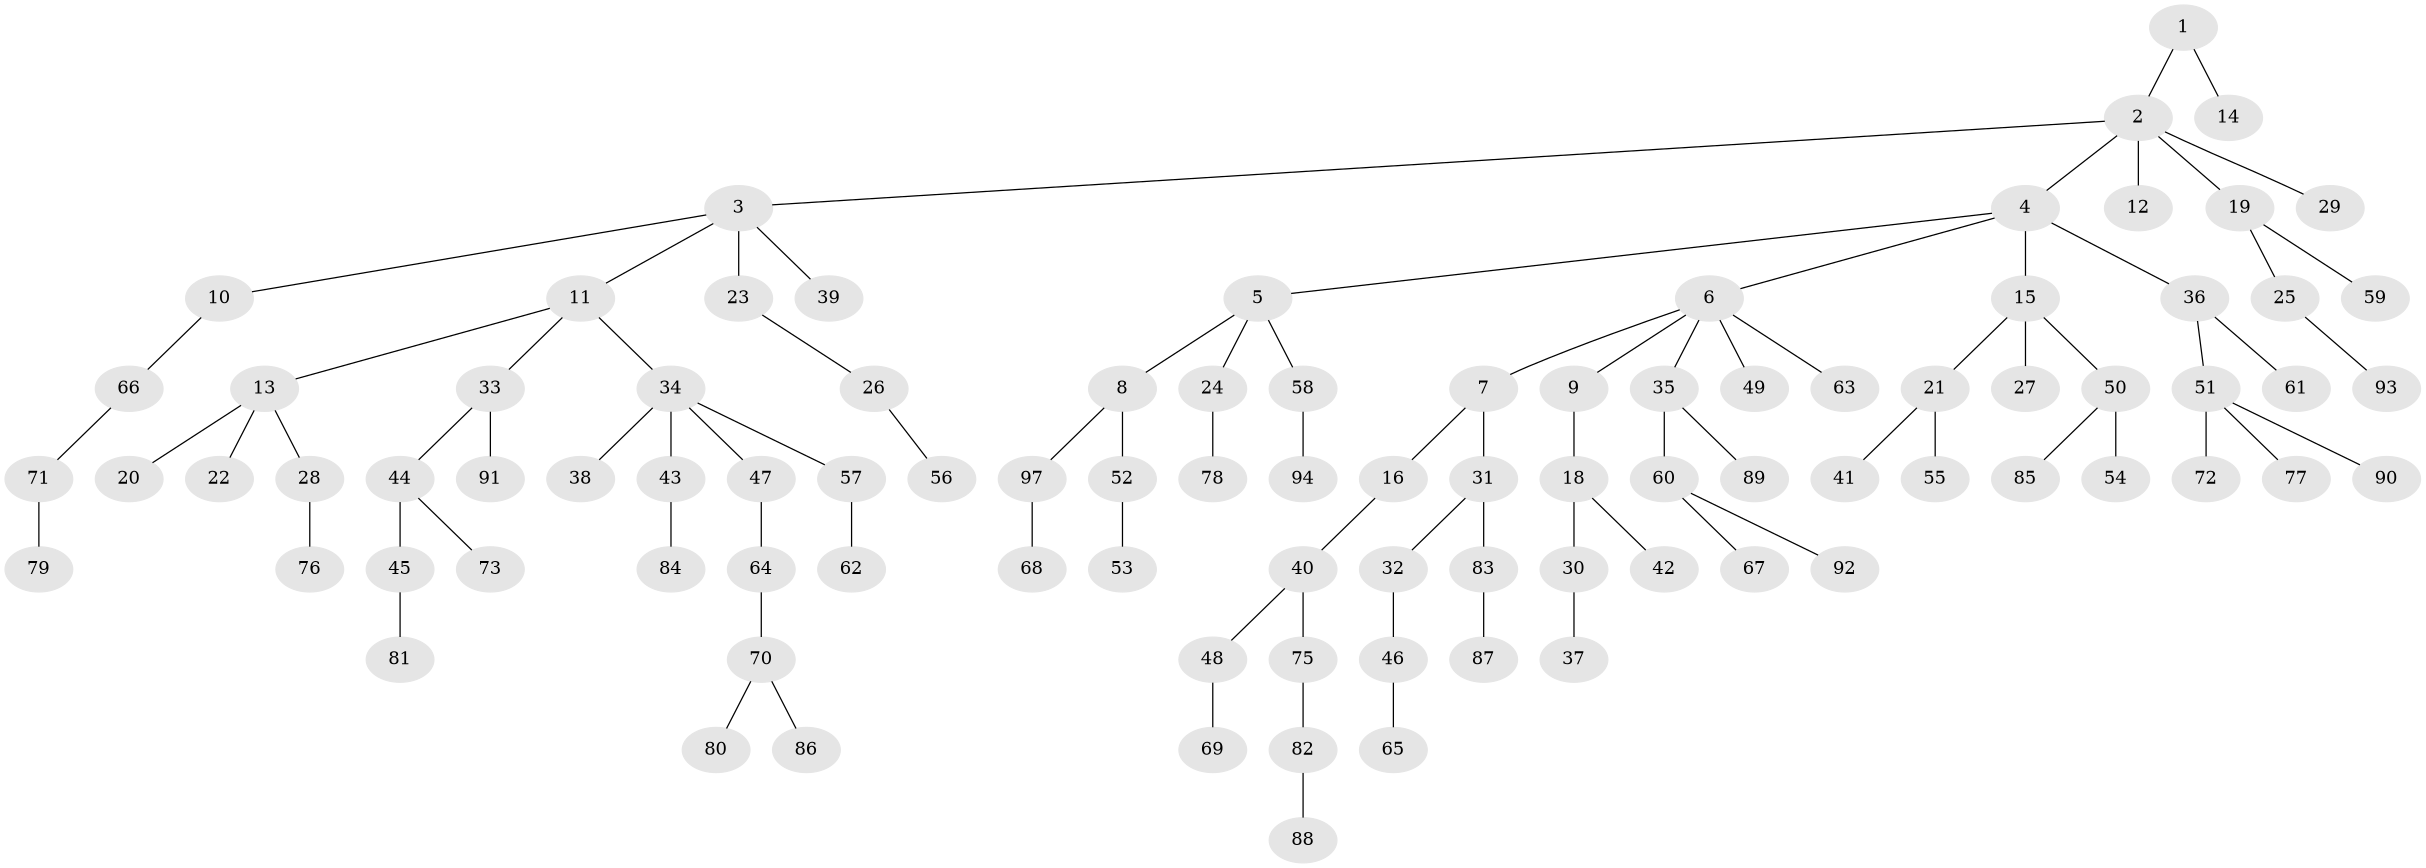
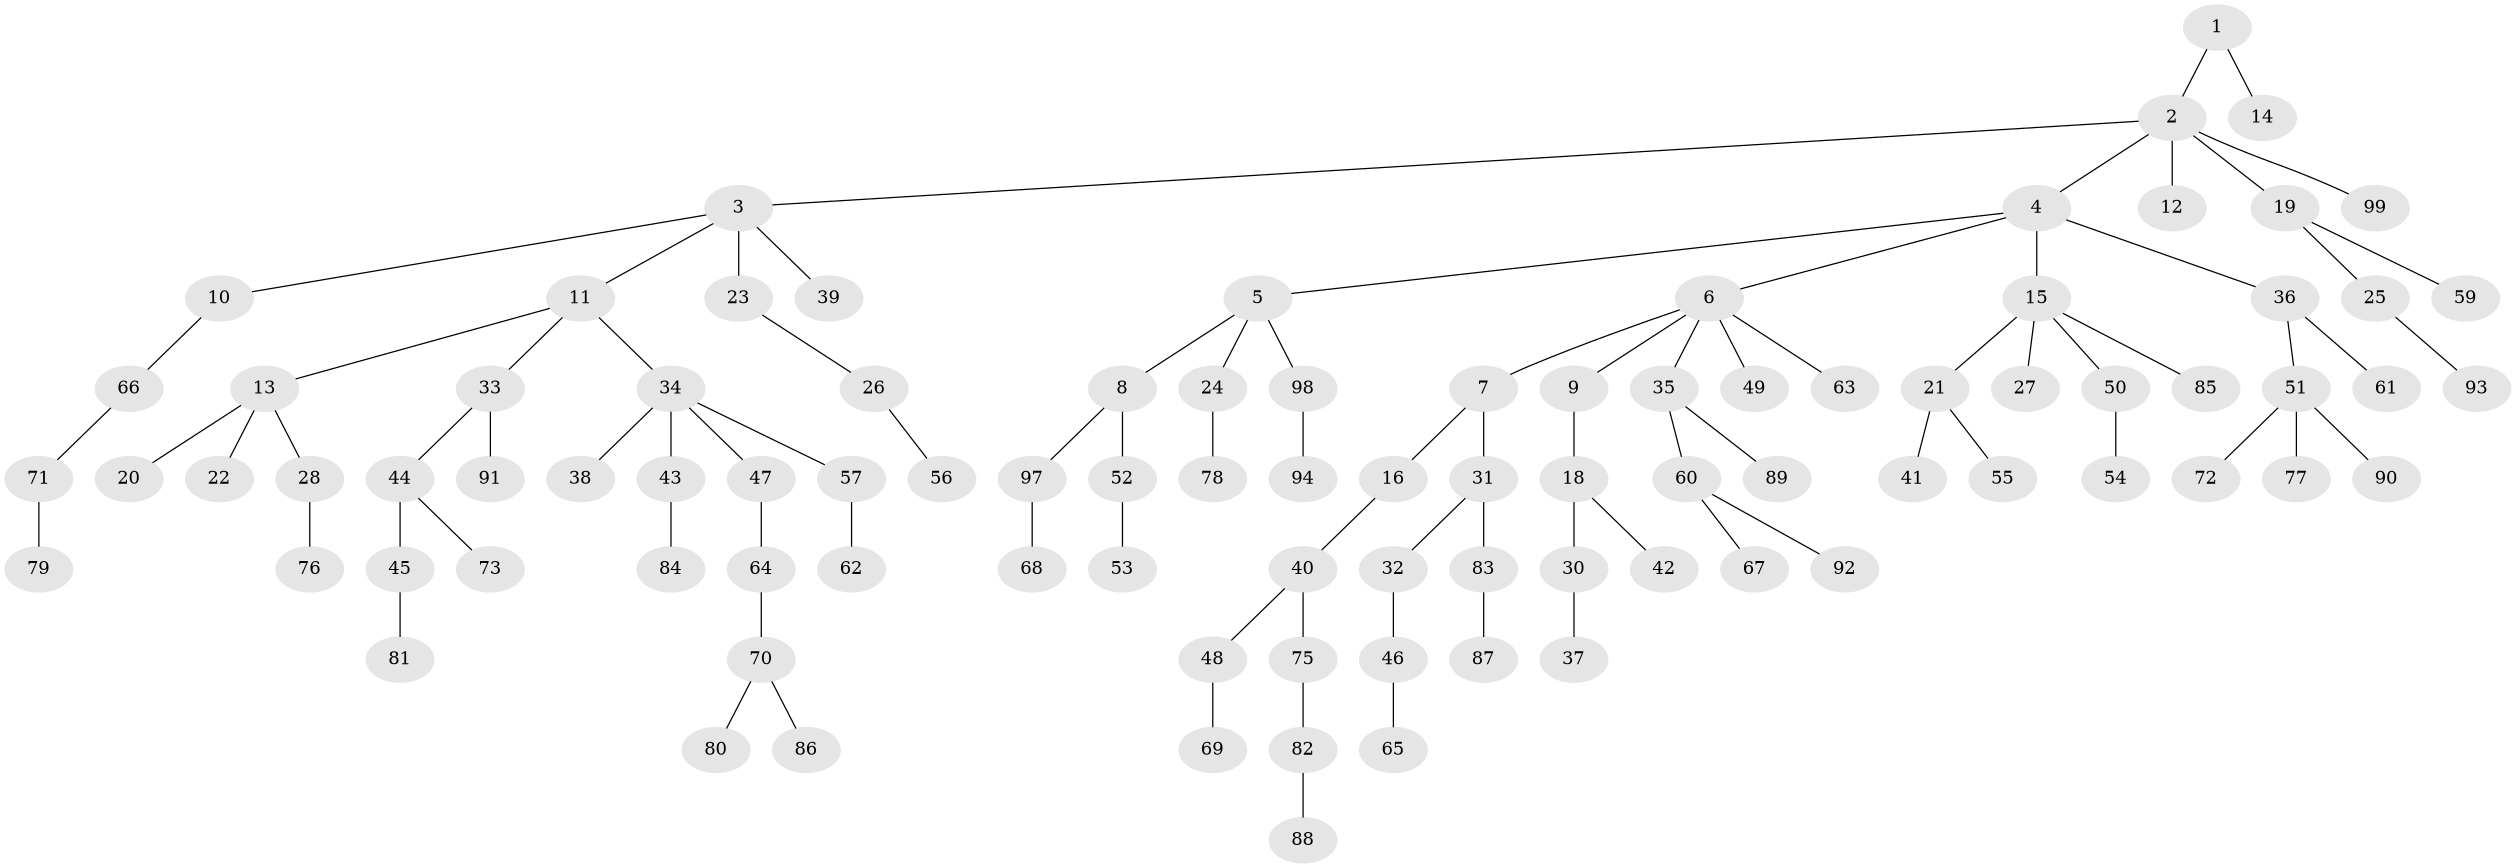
(2330, 208) -> (2375, 208)
(1303, 389) -> (1303, 389)
(2071, 434) -> (2122, 344)
